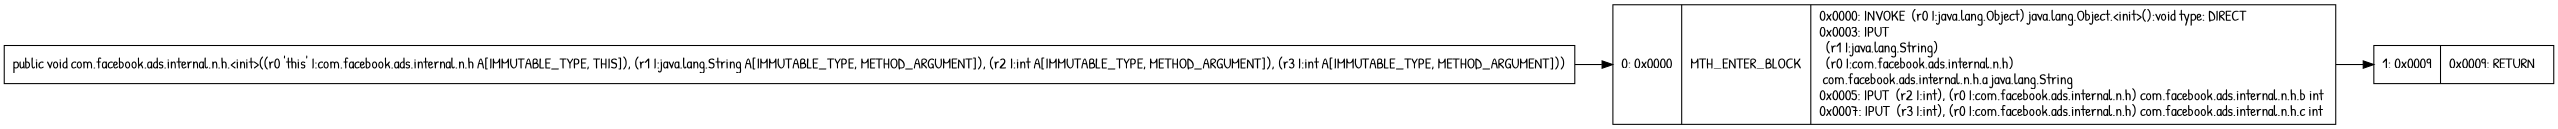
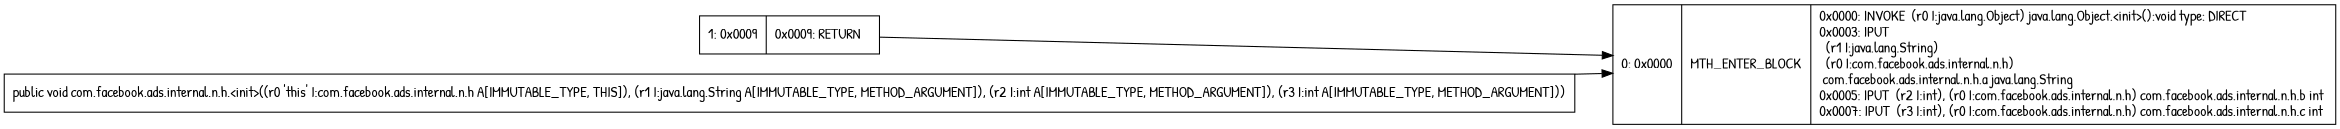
(2350, 65) -> (1241, 46)
